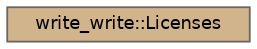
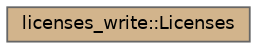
(128, 24) -> (128, 24)
